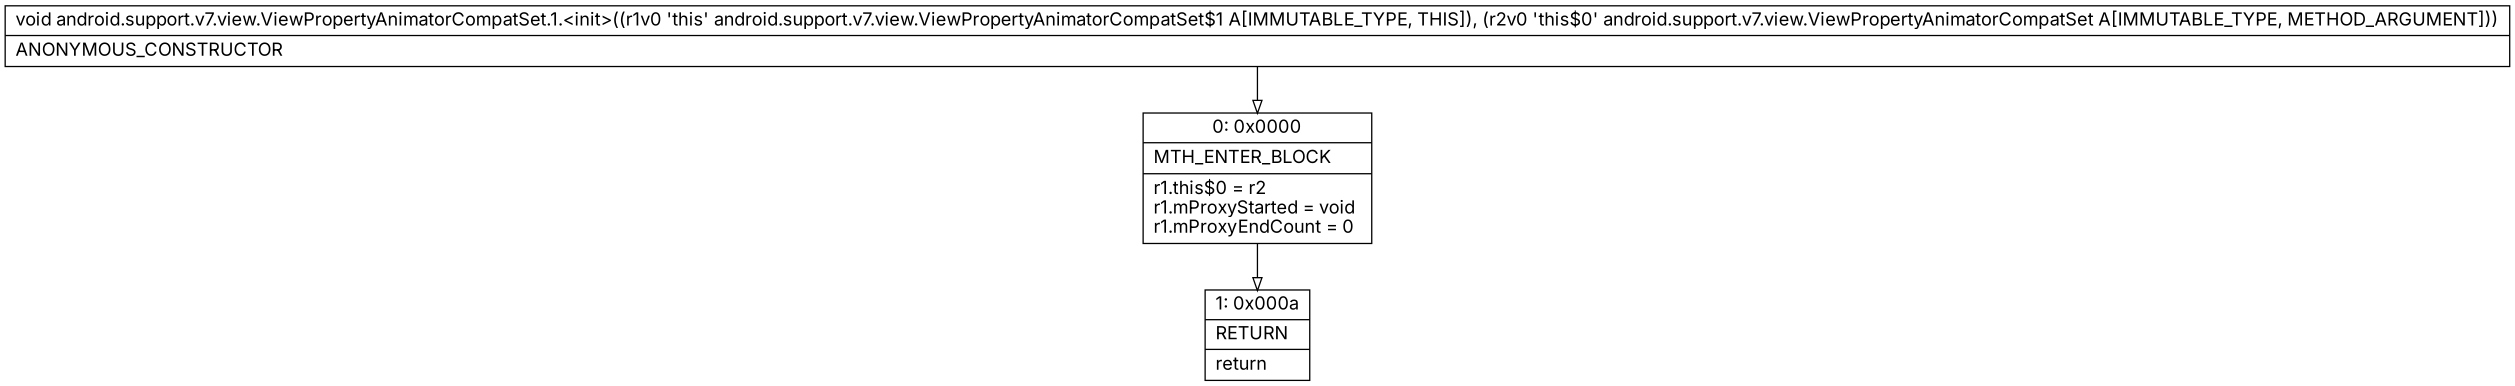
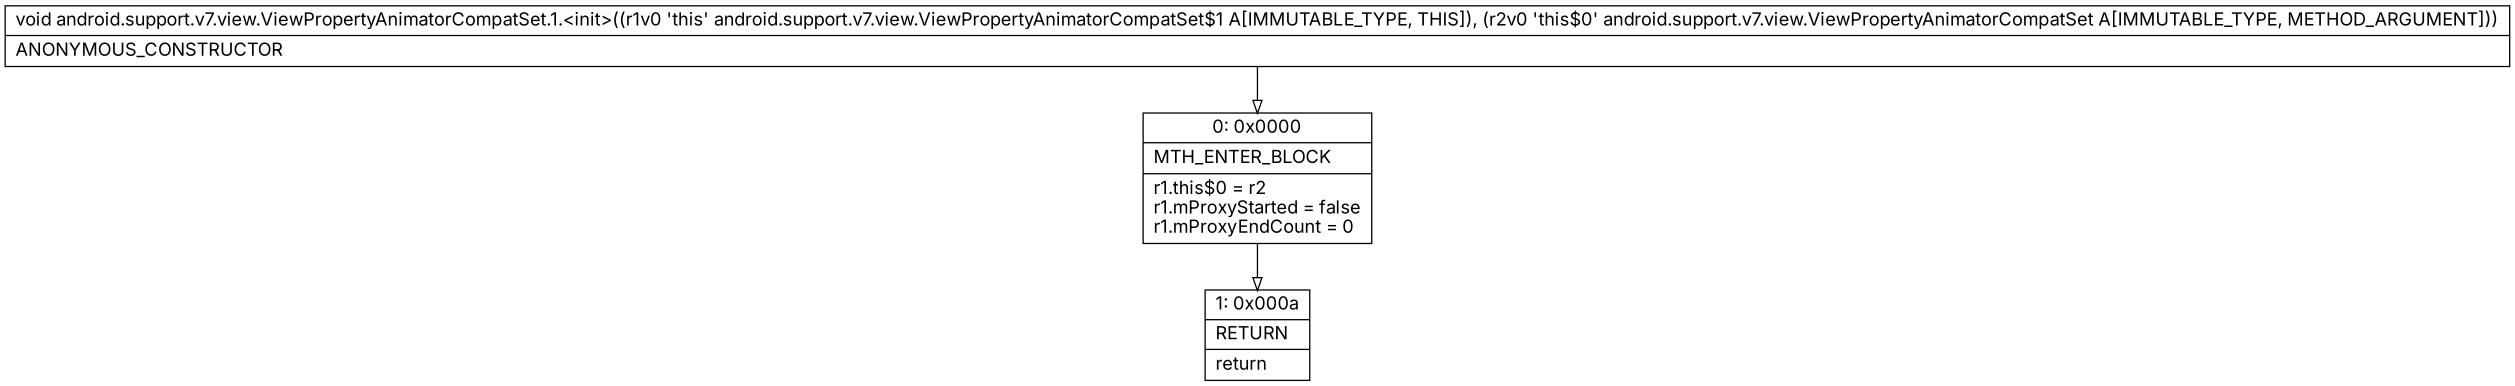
(1255, 208) -> (1257, 208)
